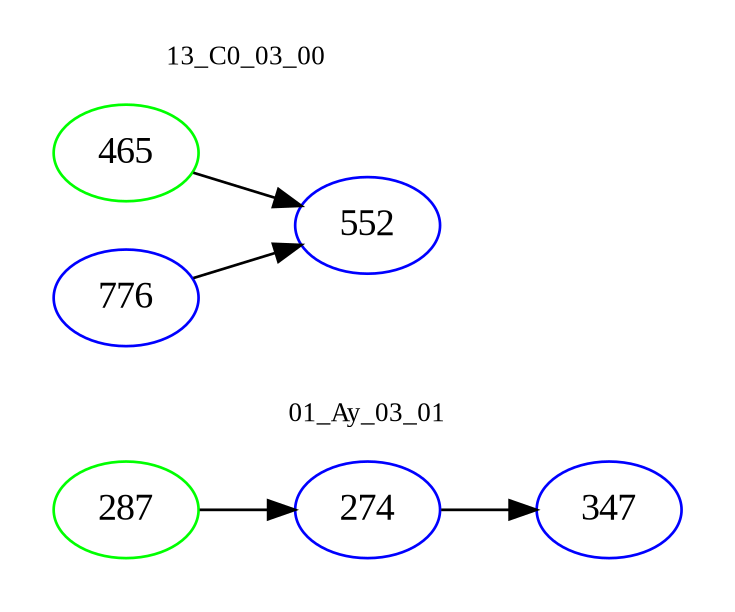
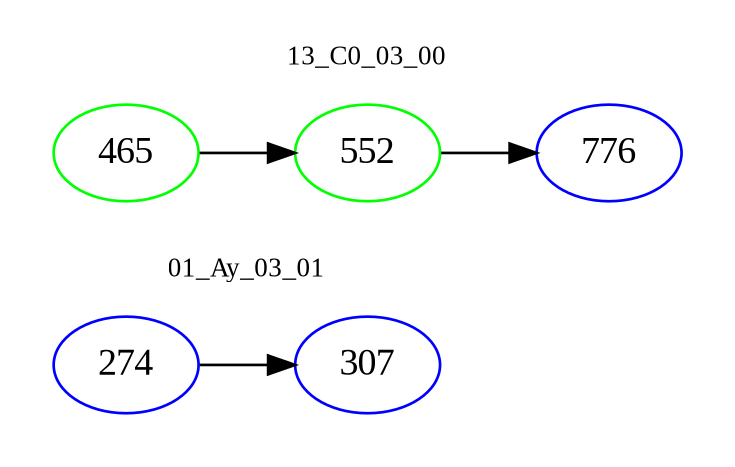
(368, 225) -> (368, 153)
(234, 266) -> (475, 153)
(126, 510) -> none
(609, 510) -> (368, 365)
